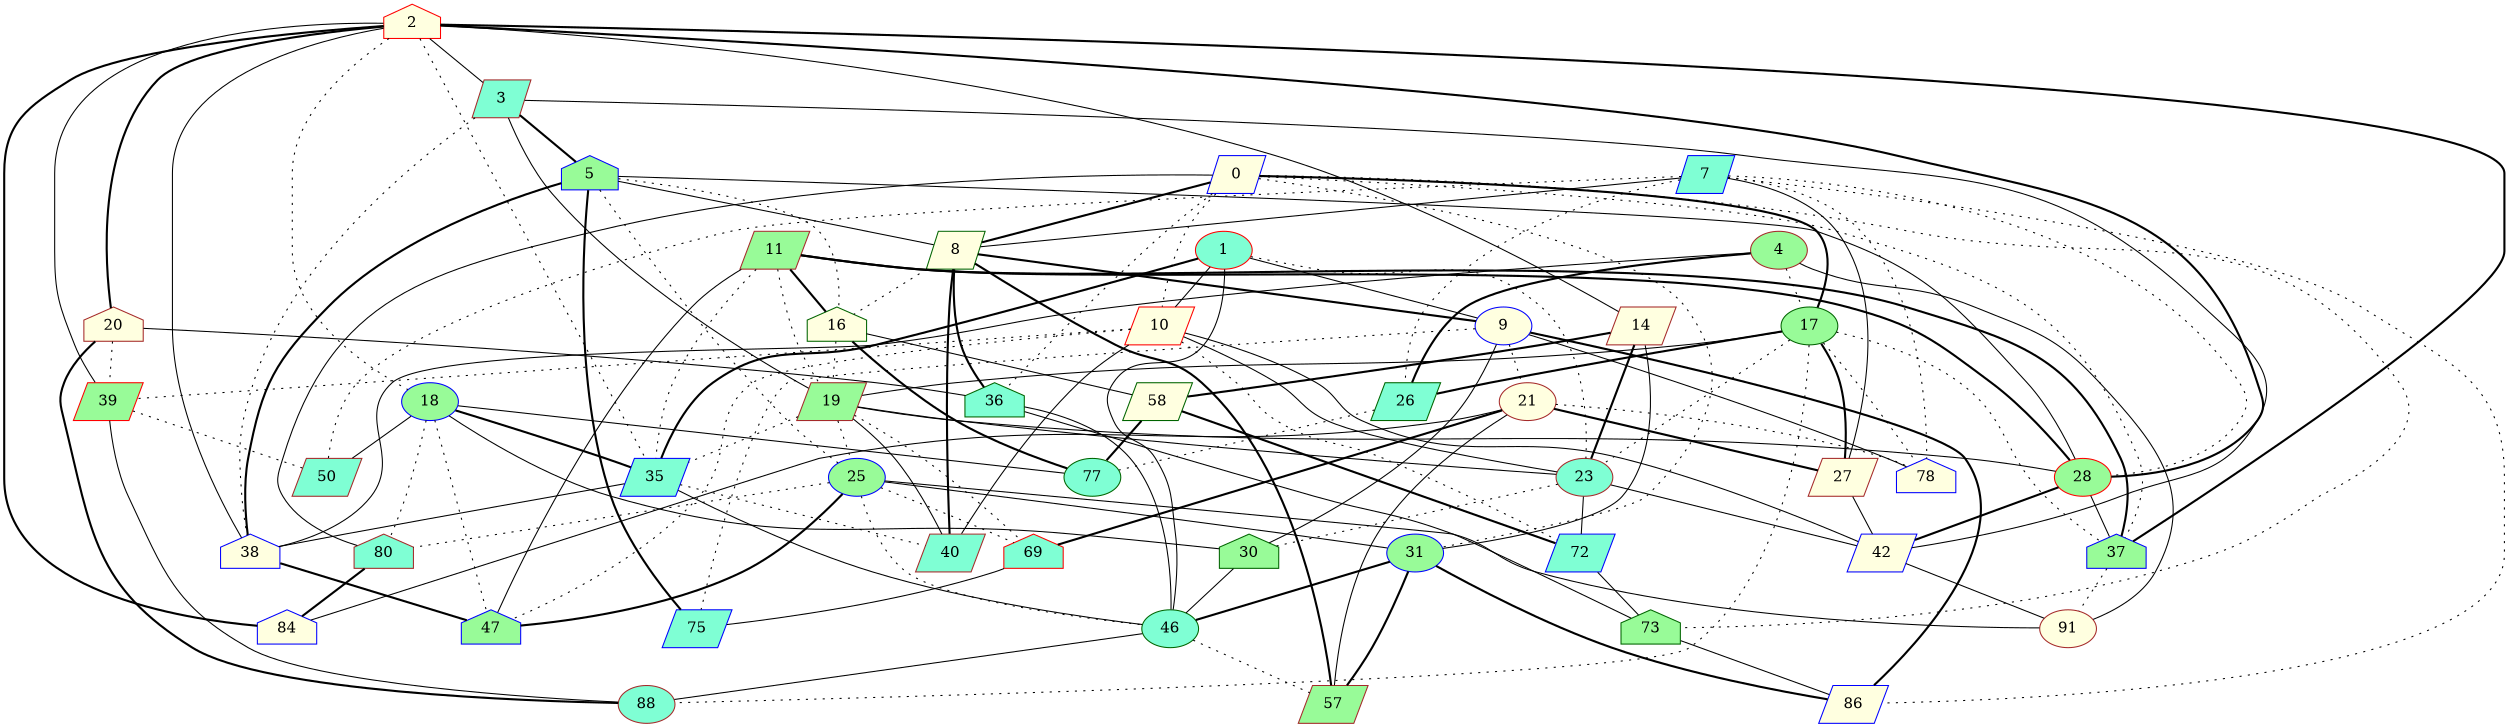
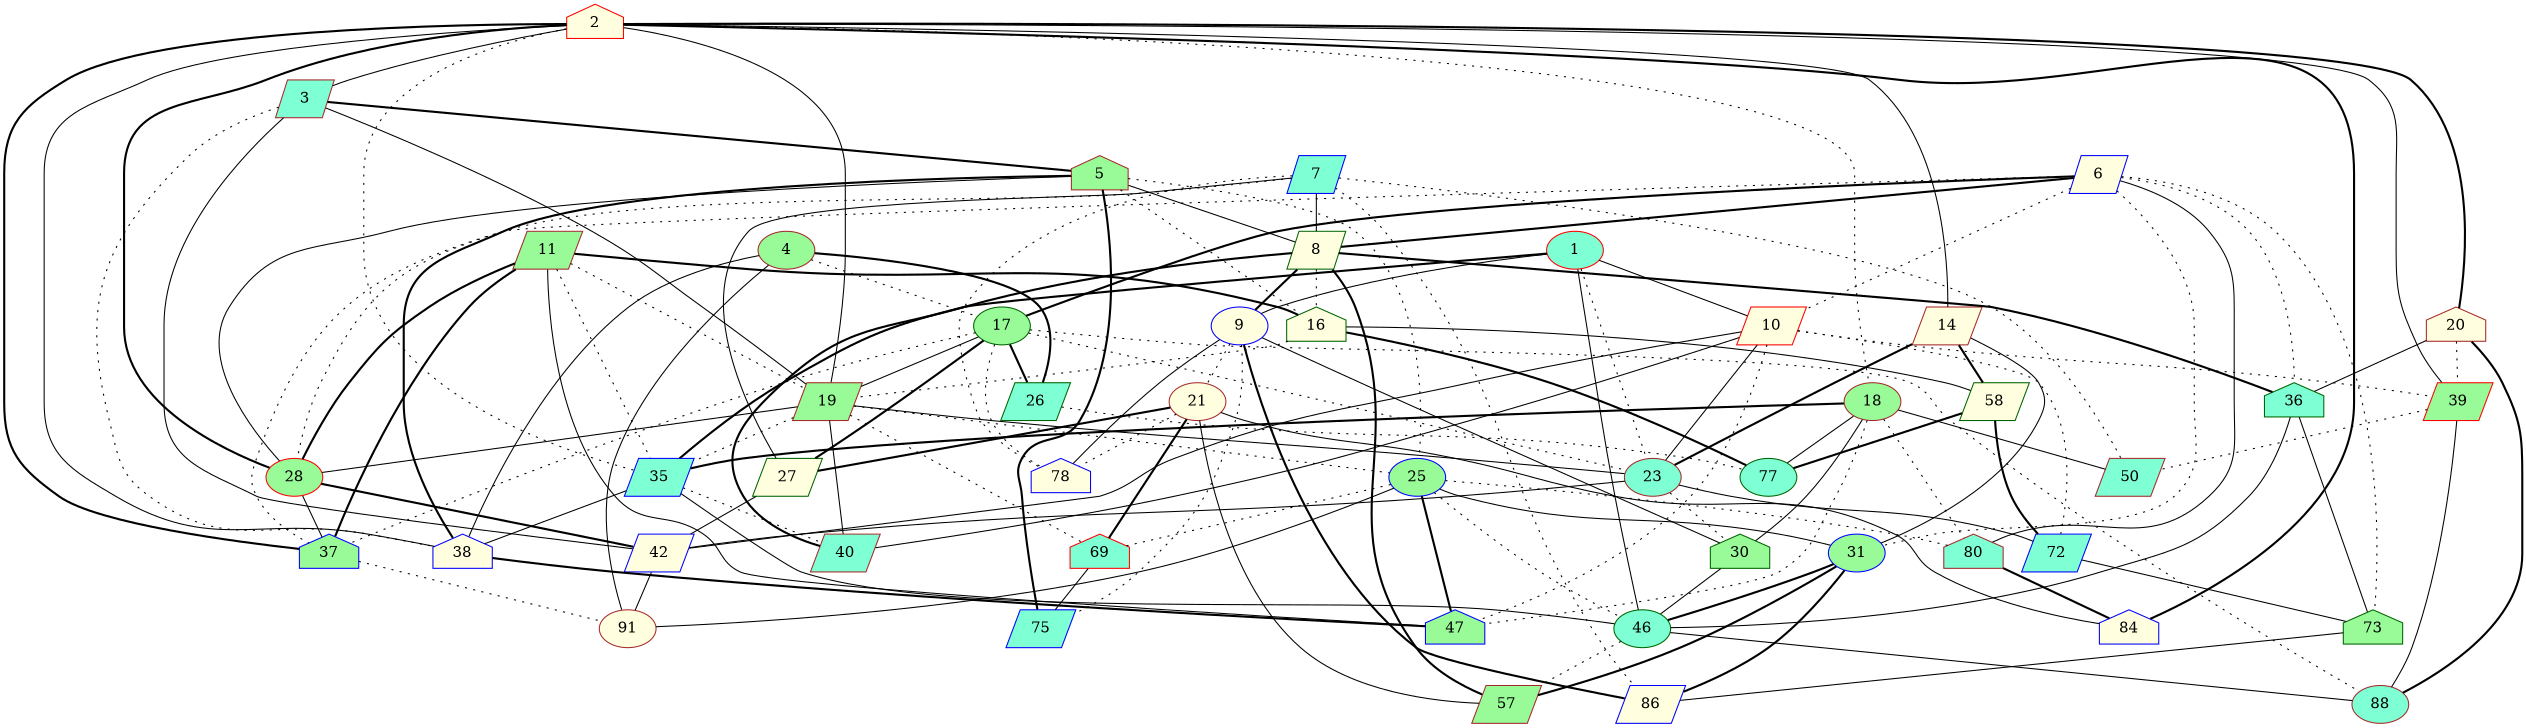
none -> (837, 136)
(590, 175) -> (1100, 175)
(1236, 175) -> (2099, 175)
(1507, 241) -> none
(430, 402) -> (1873, 402)
(1843, 477) -> (787, 477)
